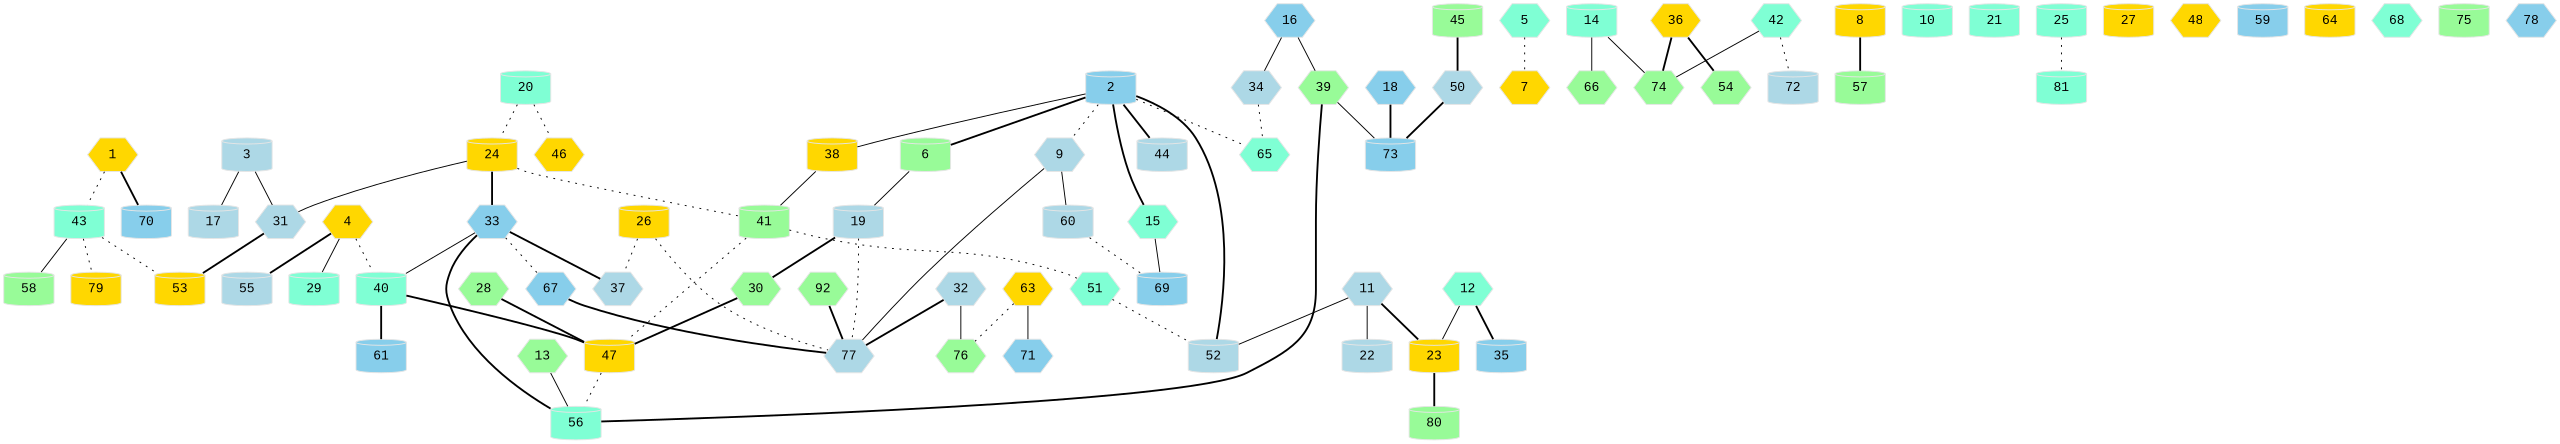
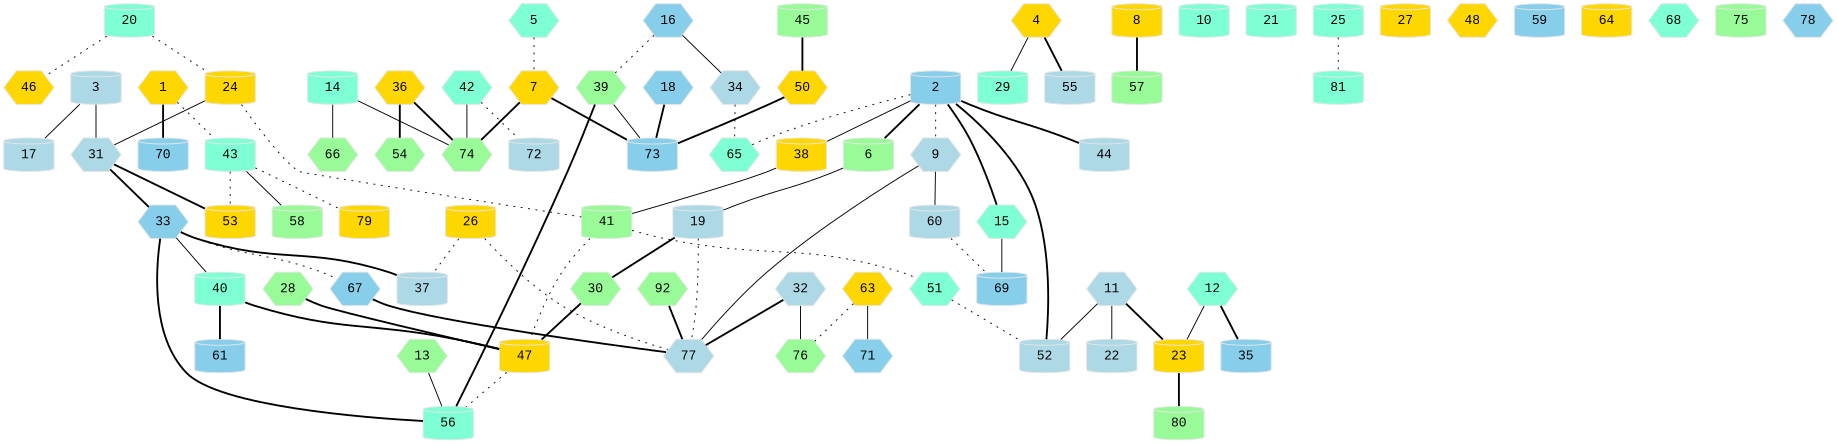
(1307, 54) -> (635, 54)
(1458, 88) -> (802, 88)
none -> (505, 116)
none -> (584, 116)
(492, 188) -> (130, 188)
(364, 255) -> none
(618, 289) -> (422, 289)
